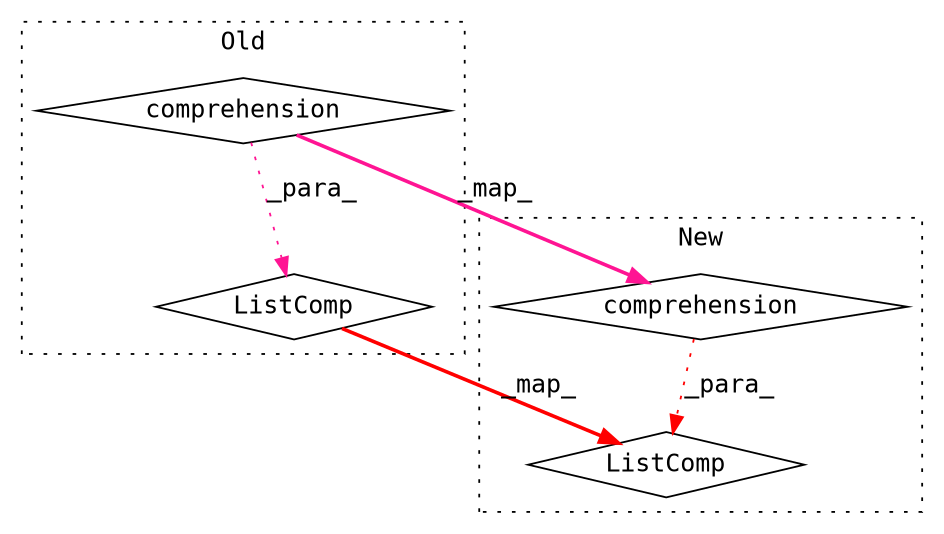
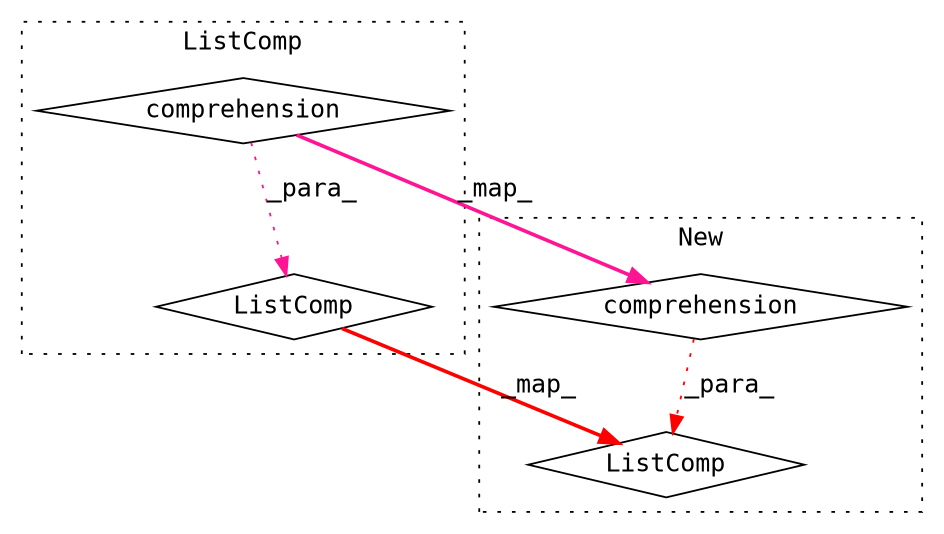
(243, 43) -> (243, 43)
